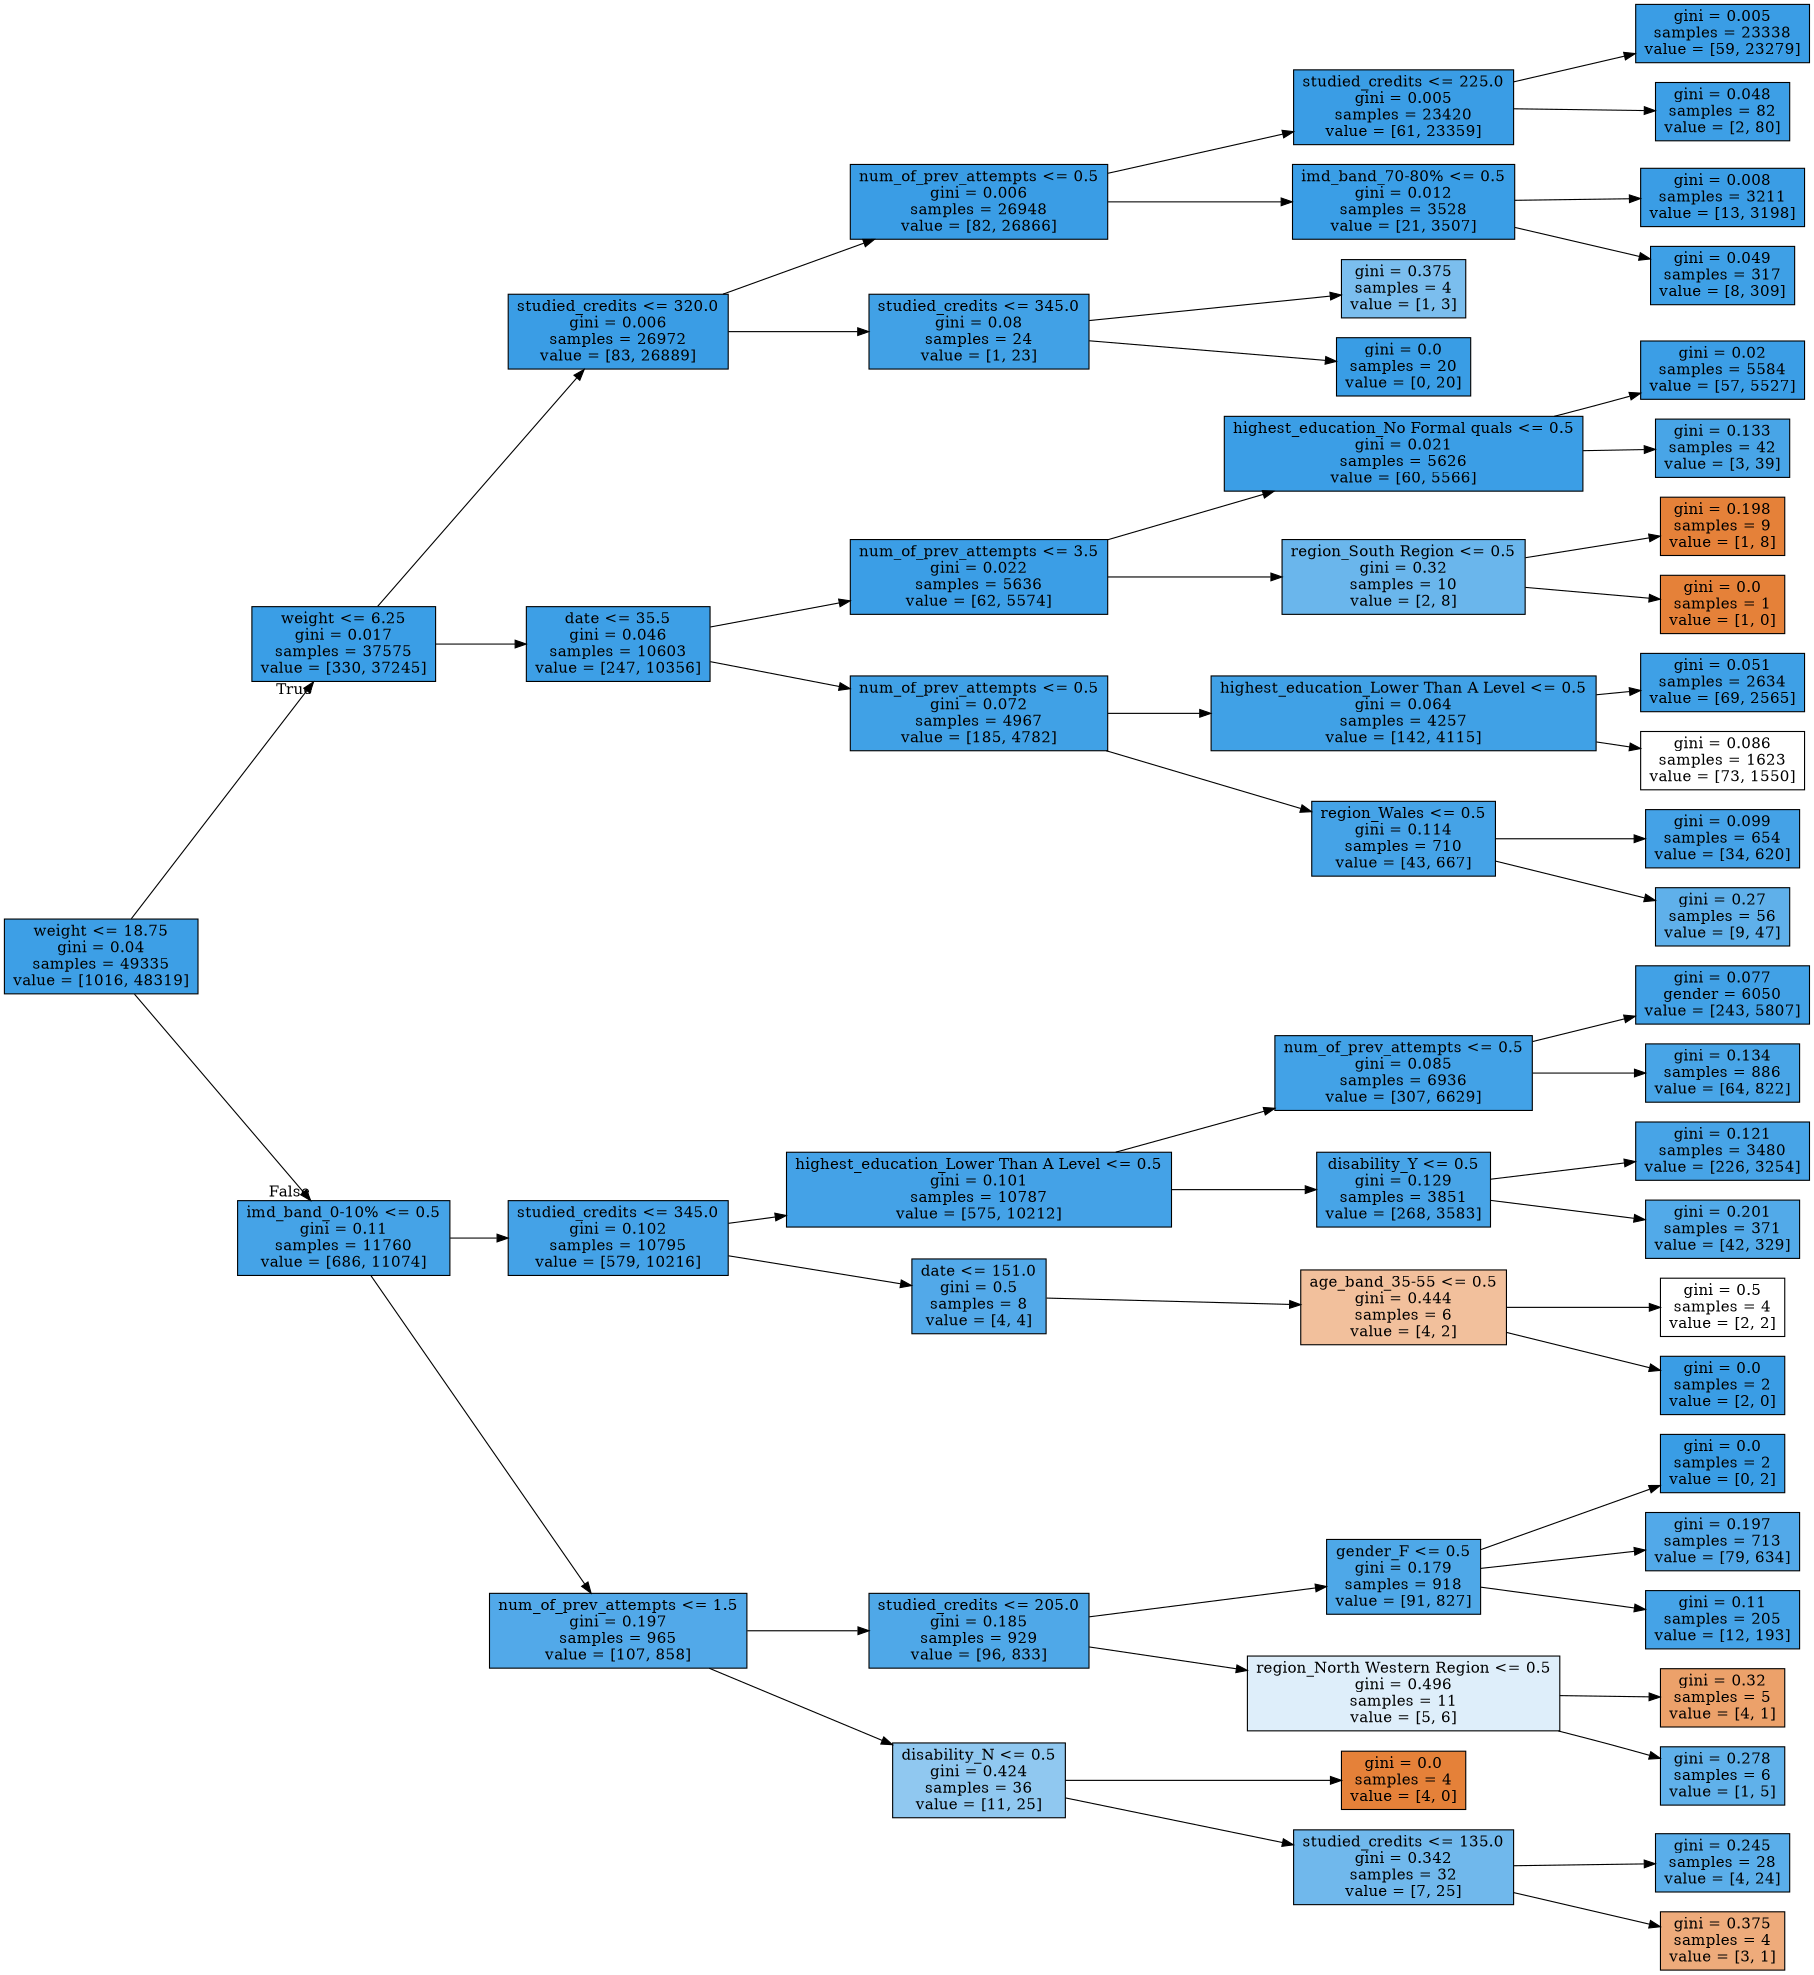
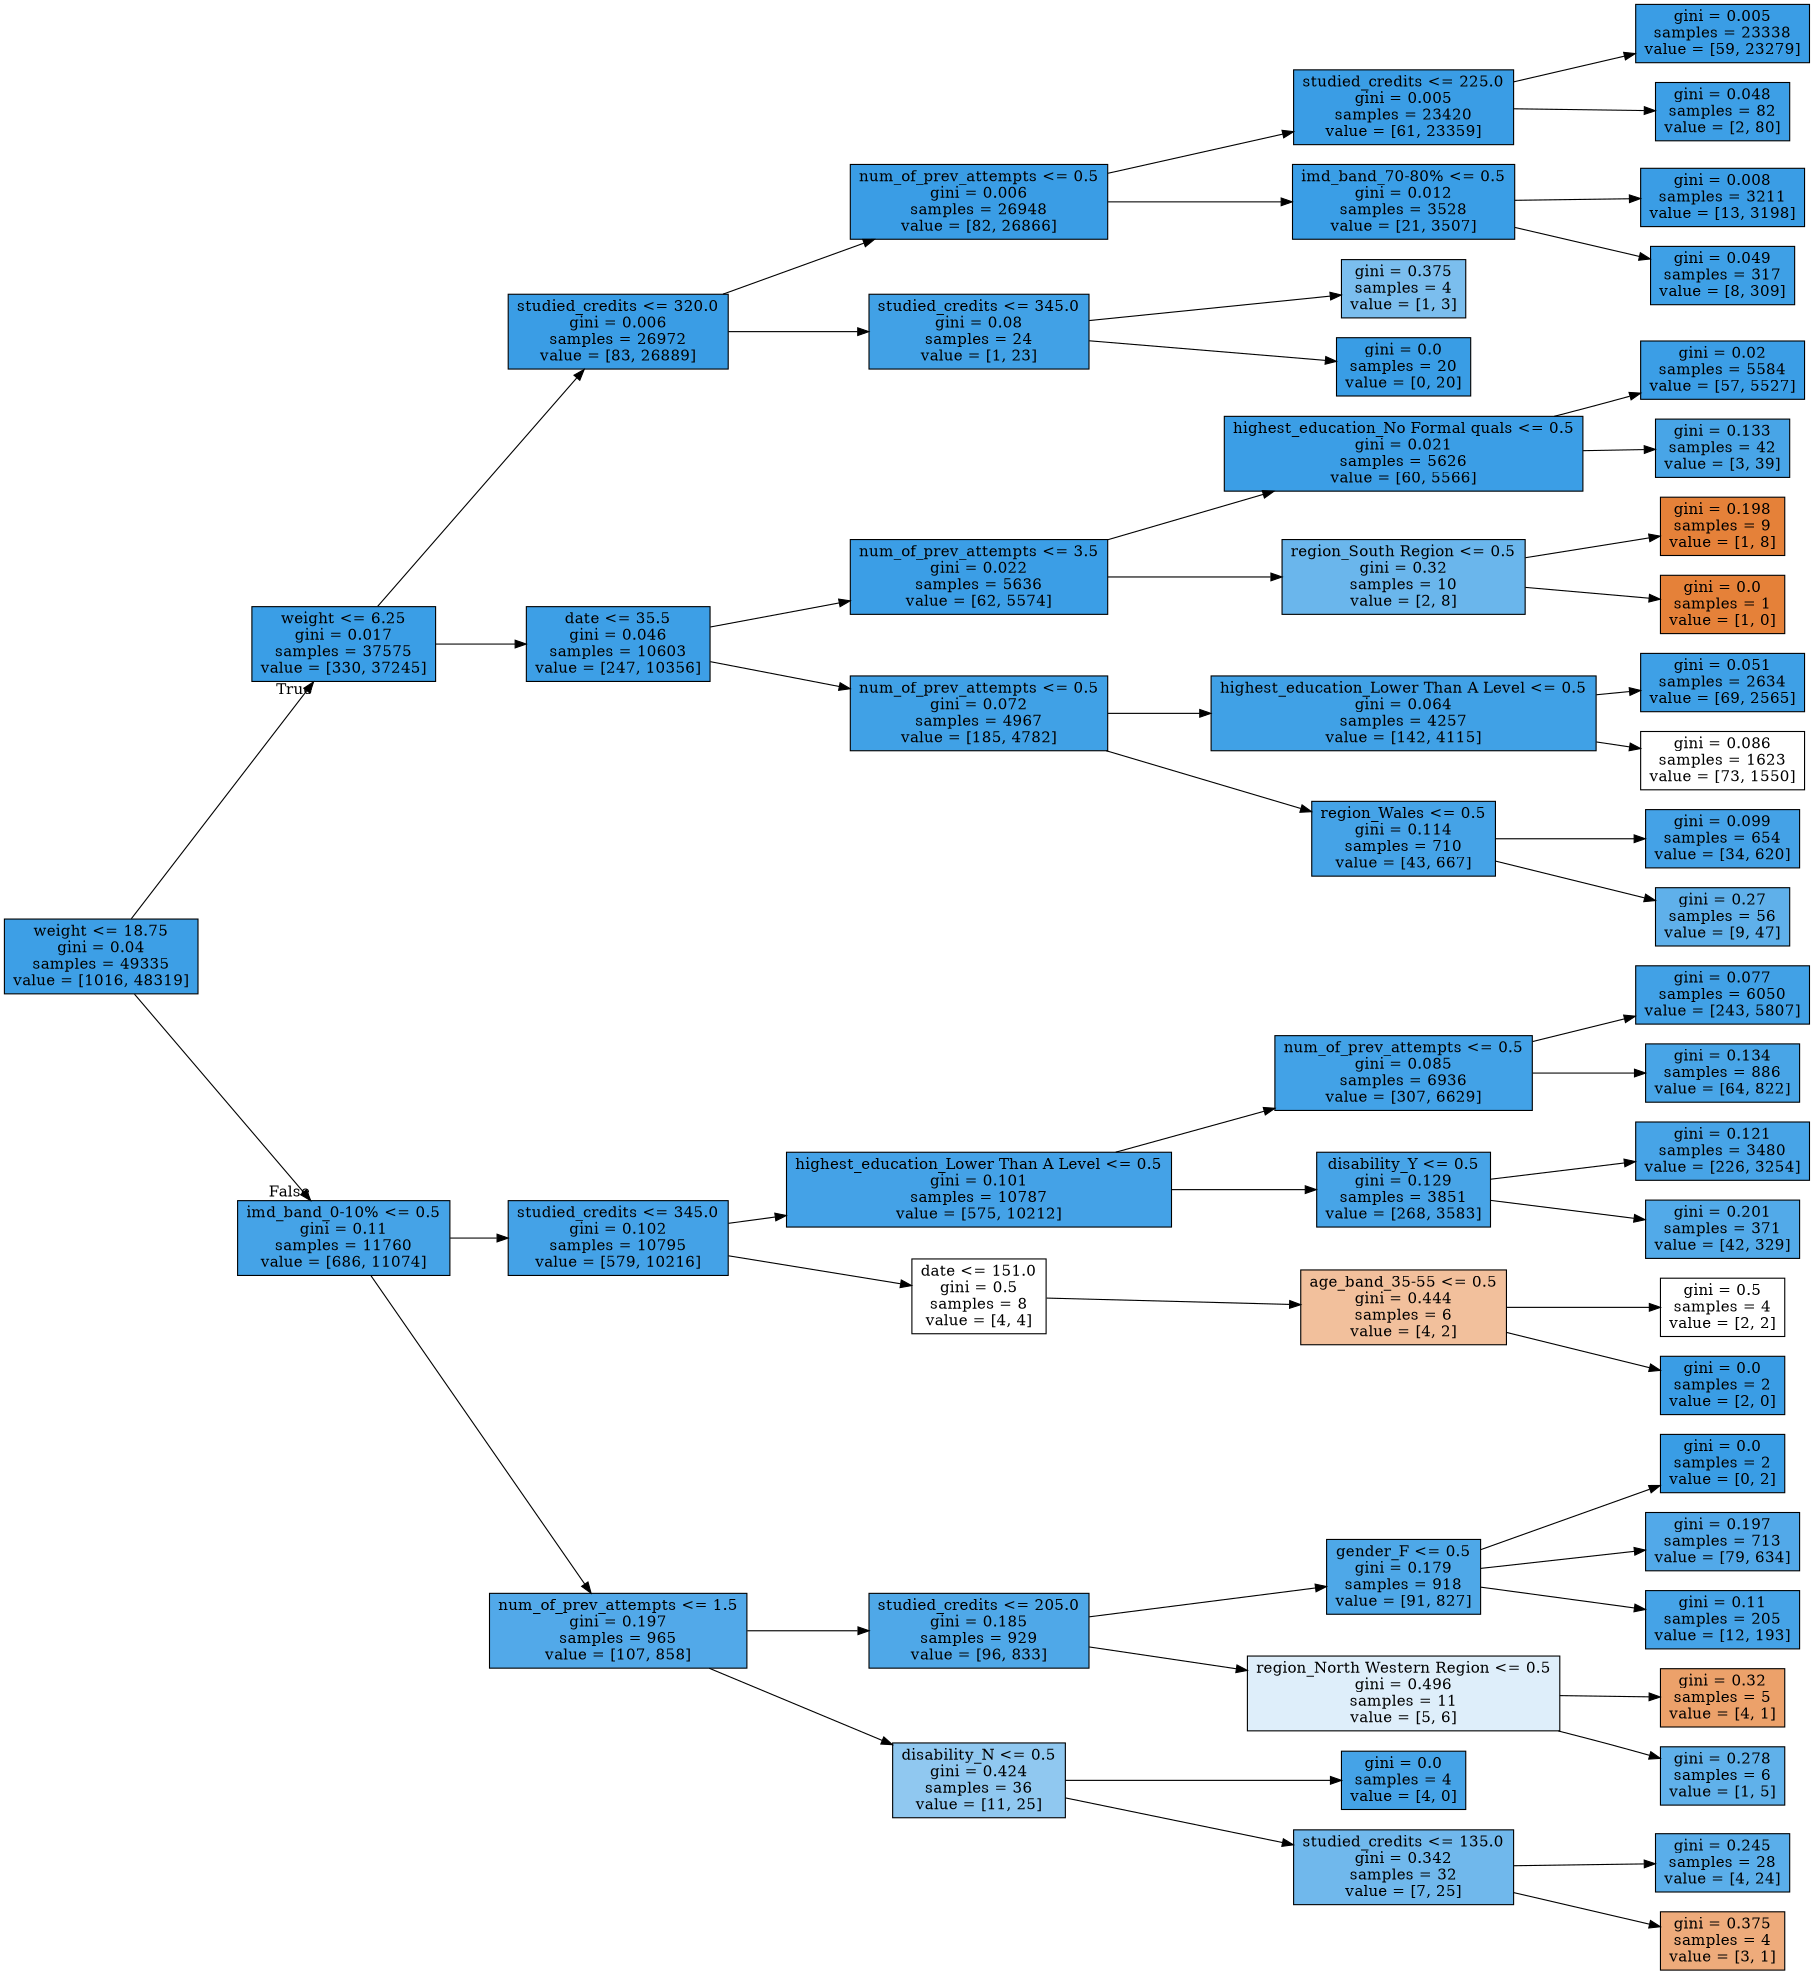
(1723, 995) -> (1723, 995)
(979, 1296) -> (979, 1296)
(1404, 1780) -> (1404, 1780)
